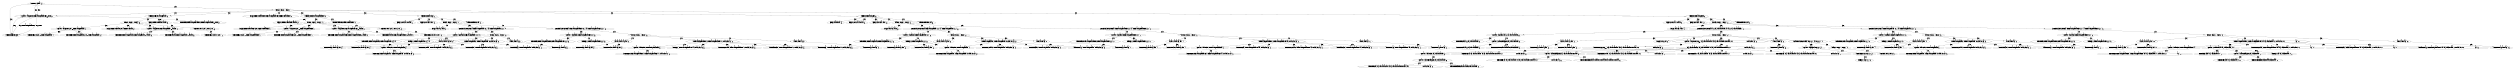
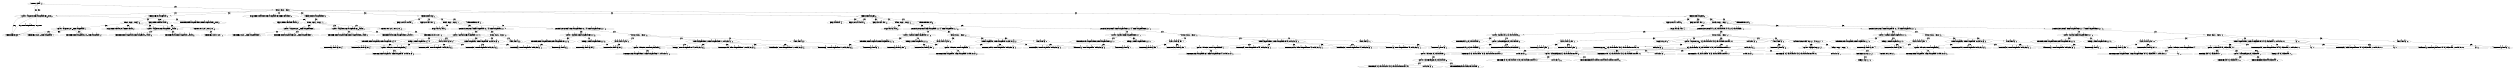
(10, 12) -> (40, 32)
(344, 23) -> none
(255, 29) -> none
(1838, 51) -> none
